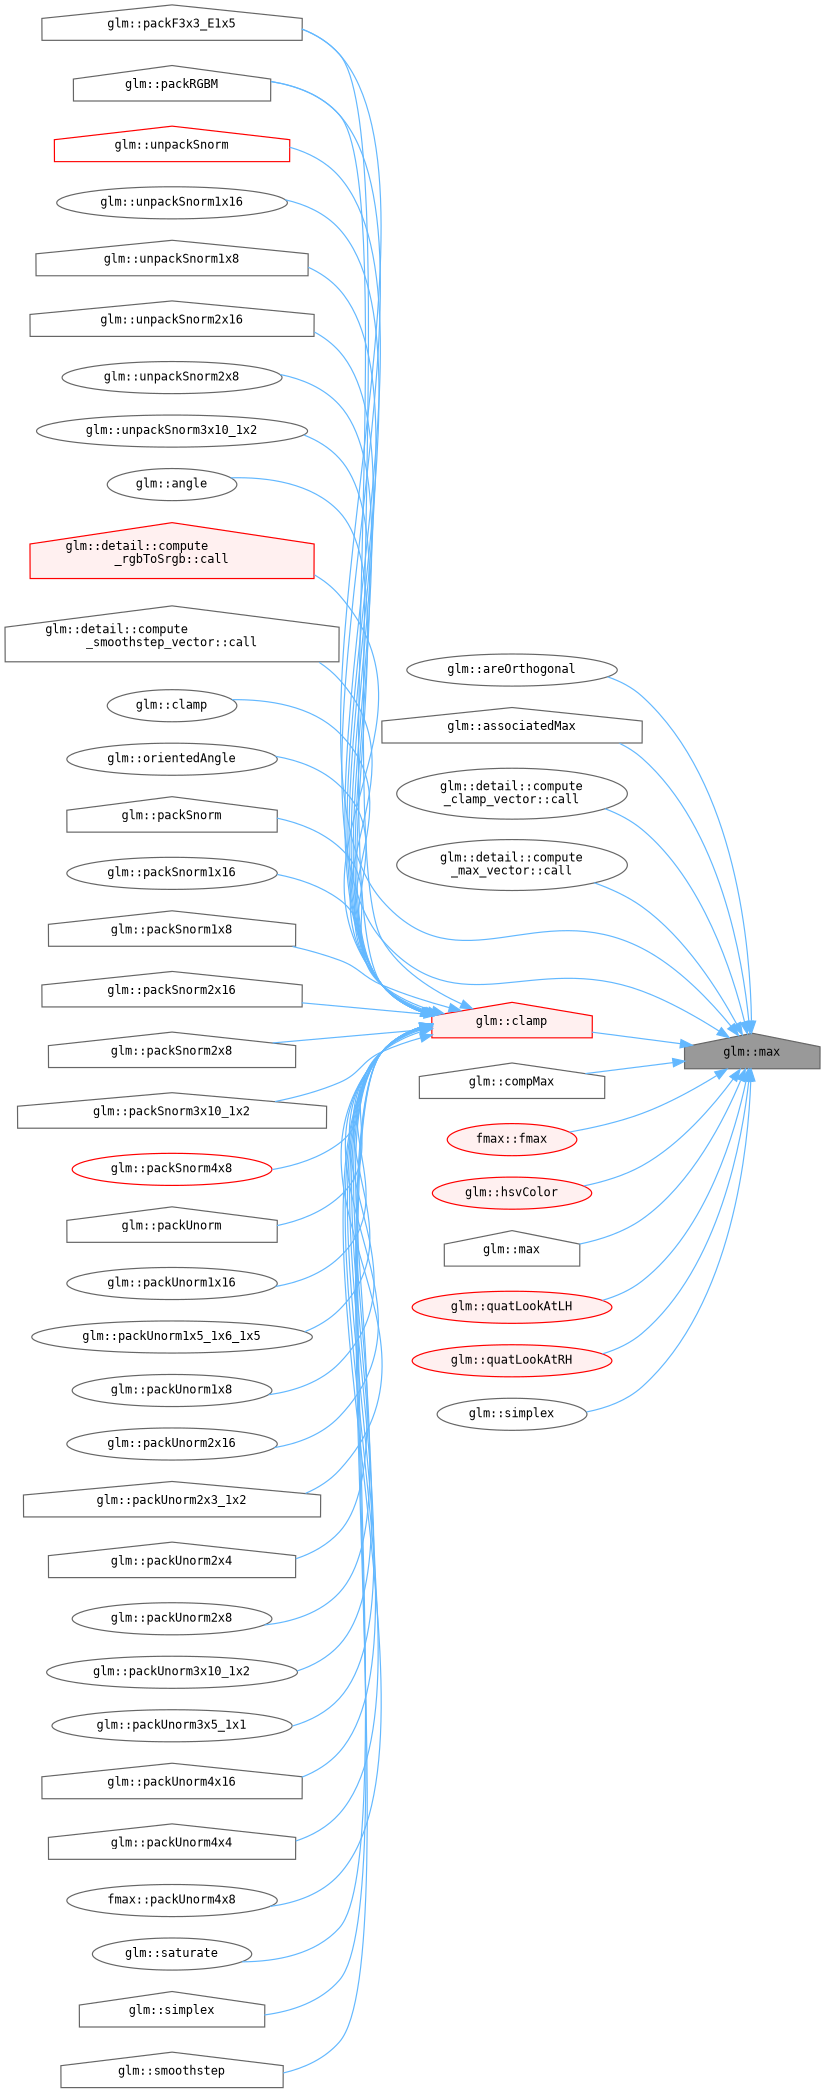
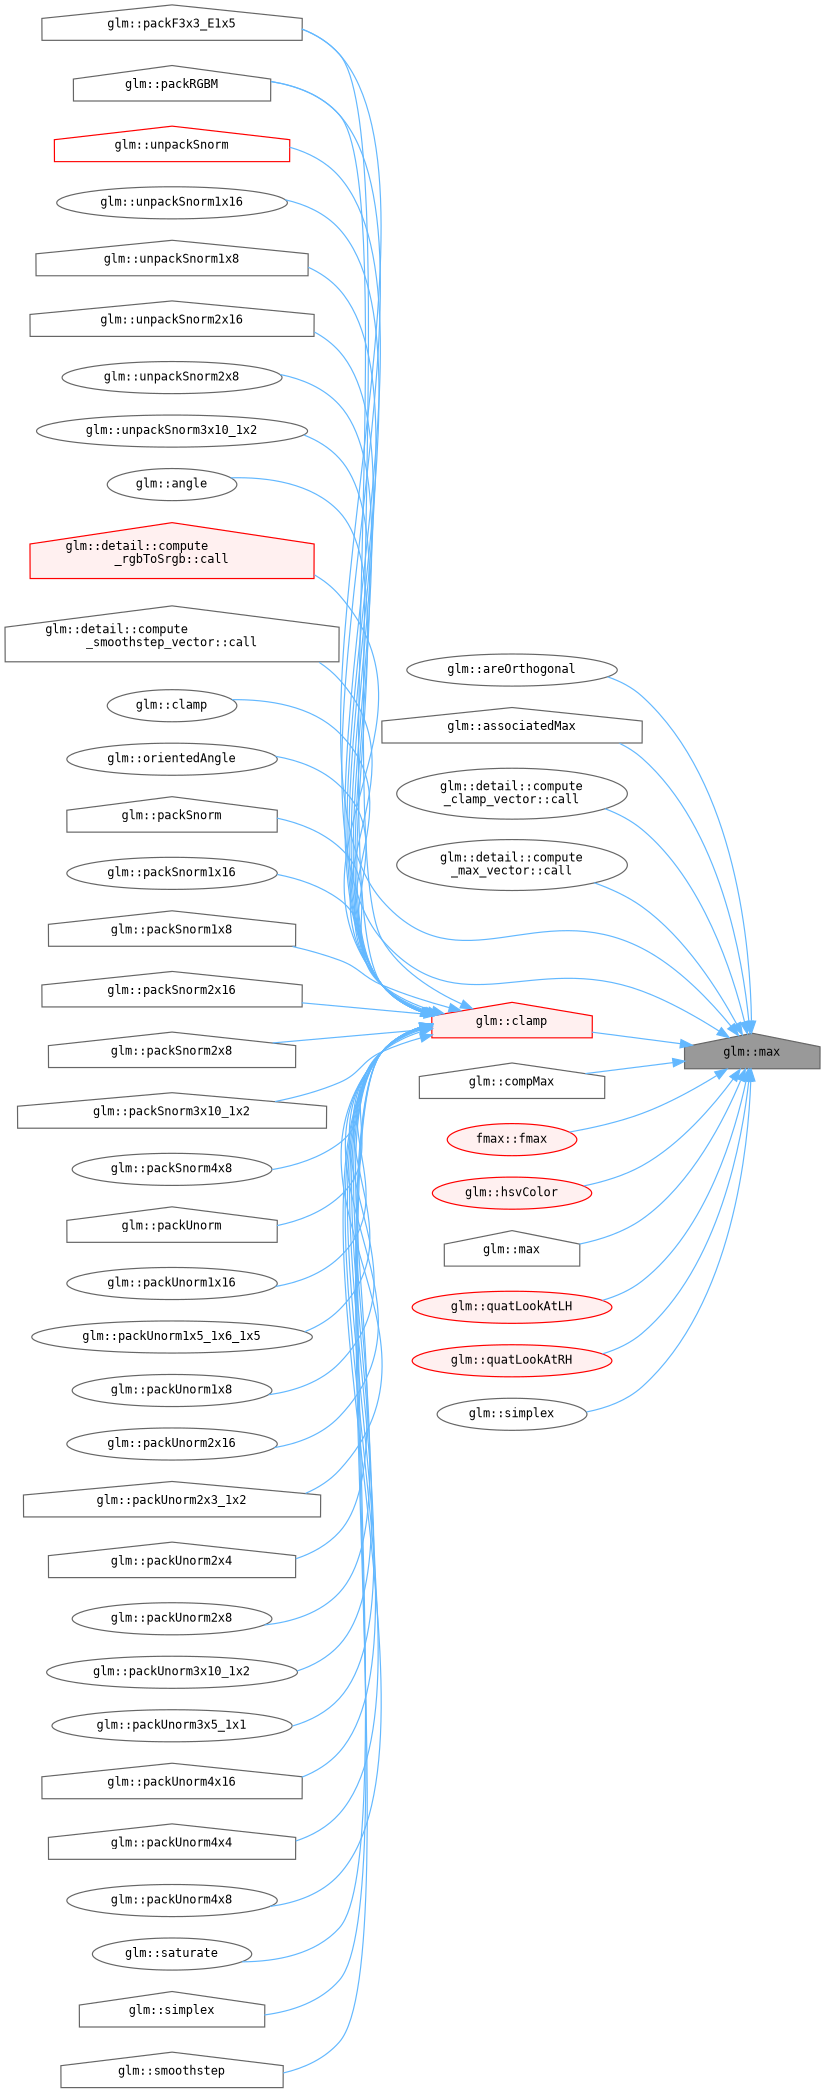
(172, 1169) -> (172, 1169)
(172, 1901) -> (172, 1901)
